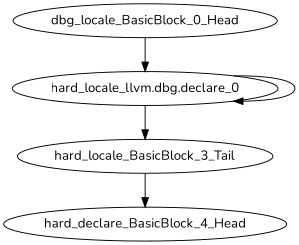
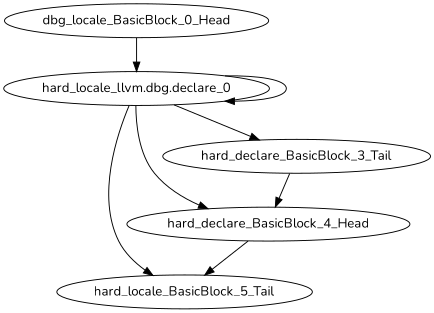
(145, 156) -> (297, 156)
none -> (150, 167)
none -> (185, 292)
